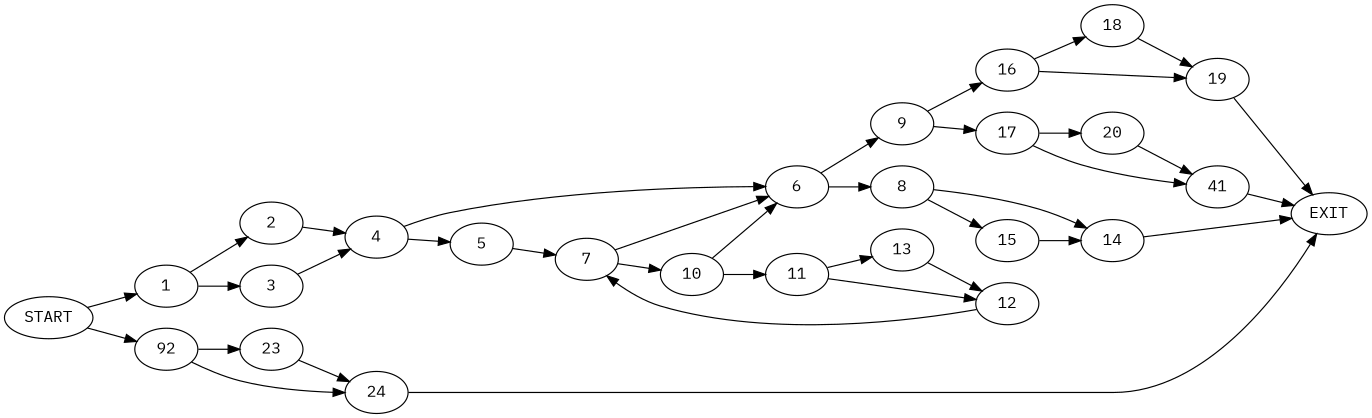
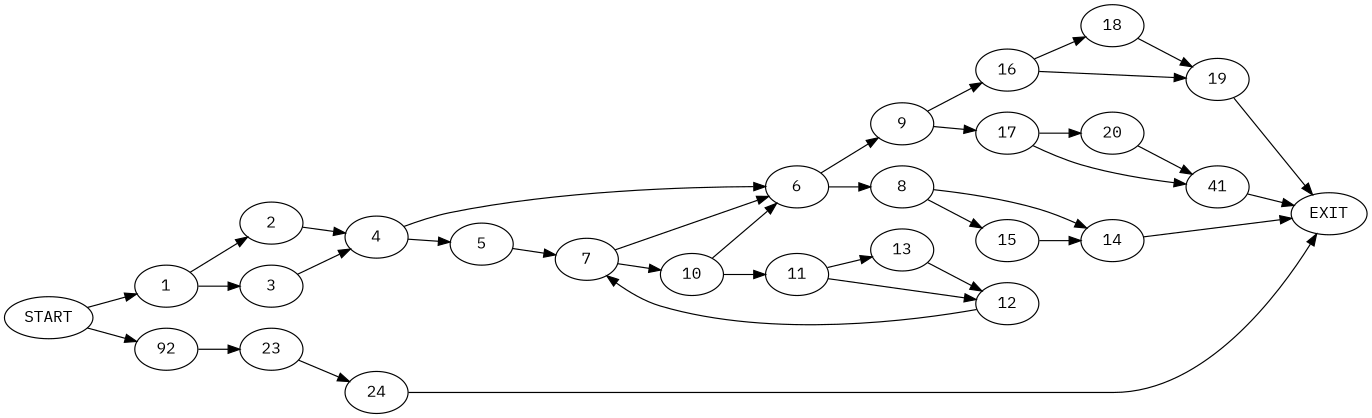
(261, 385) -> none
